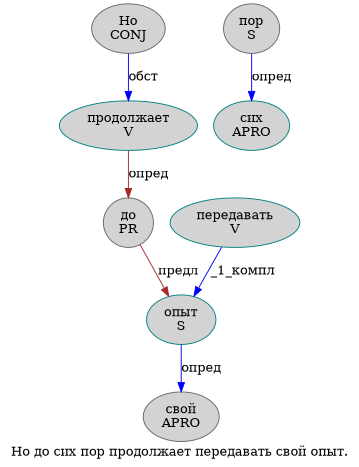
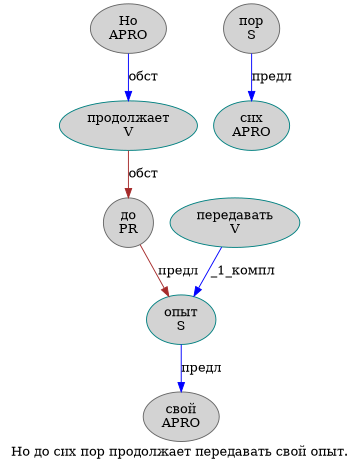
(128, 29) -> (128, 29)
(272, 77) -> (272, 77)
(148, 174) -> (143, 174)
(201, 368) -> (202, 368)
